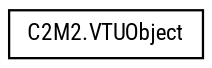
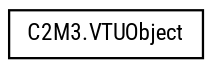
(106, 34) -> (106, 34)
